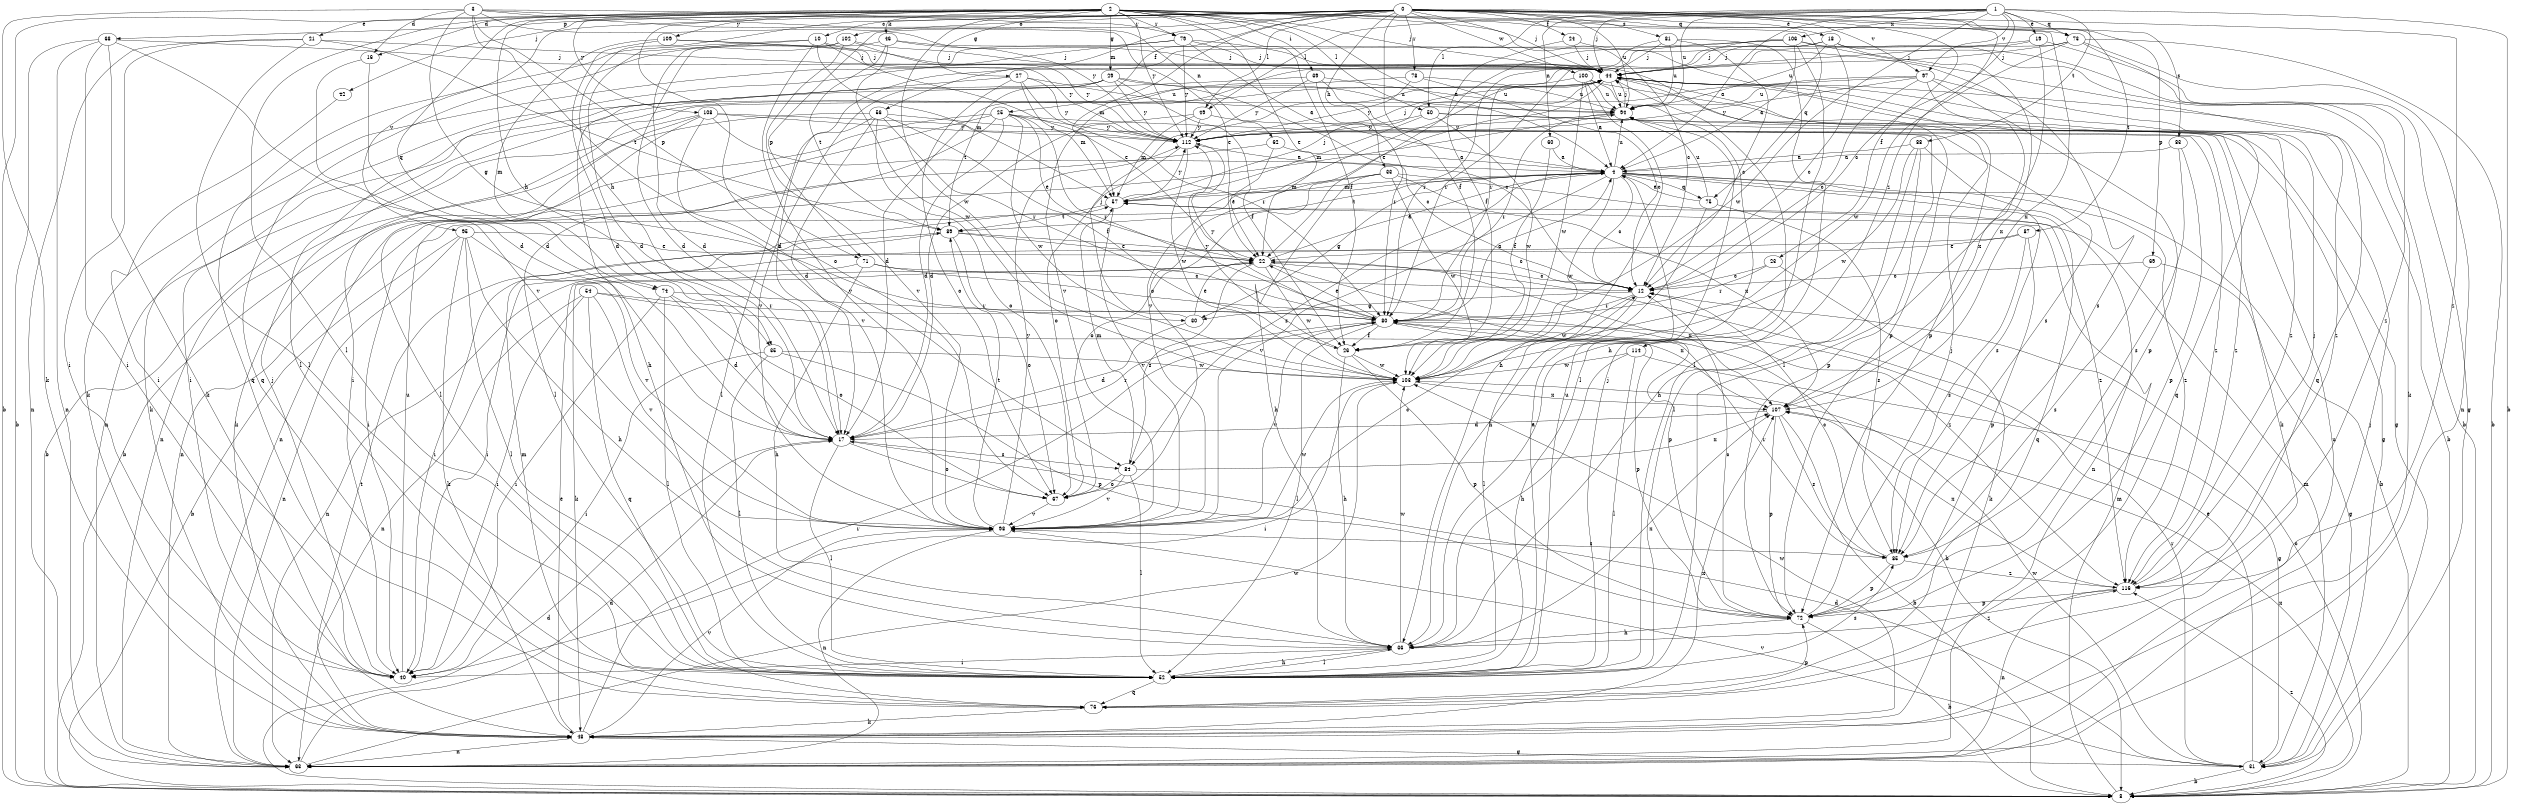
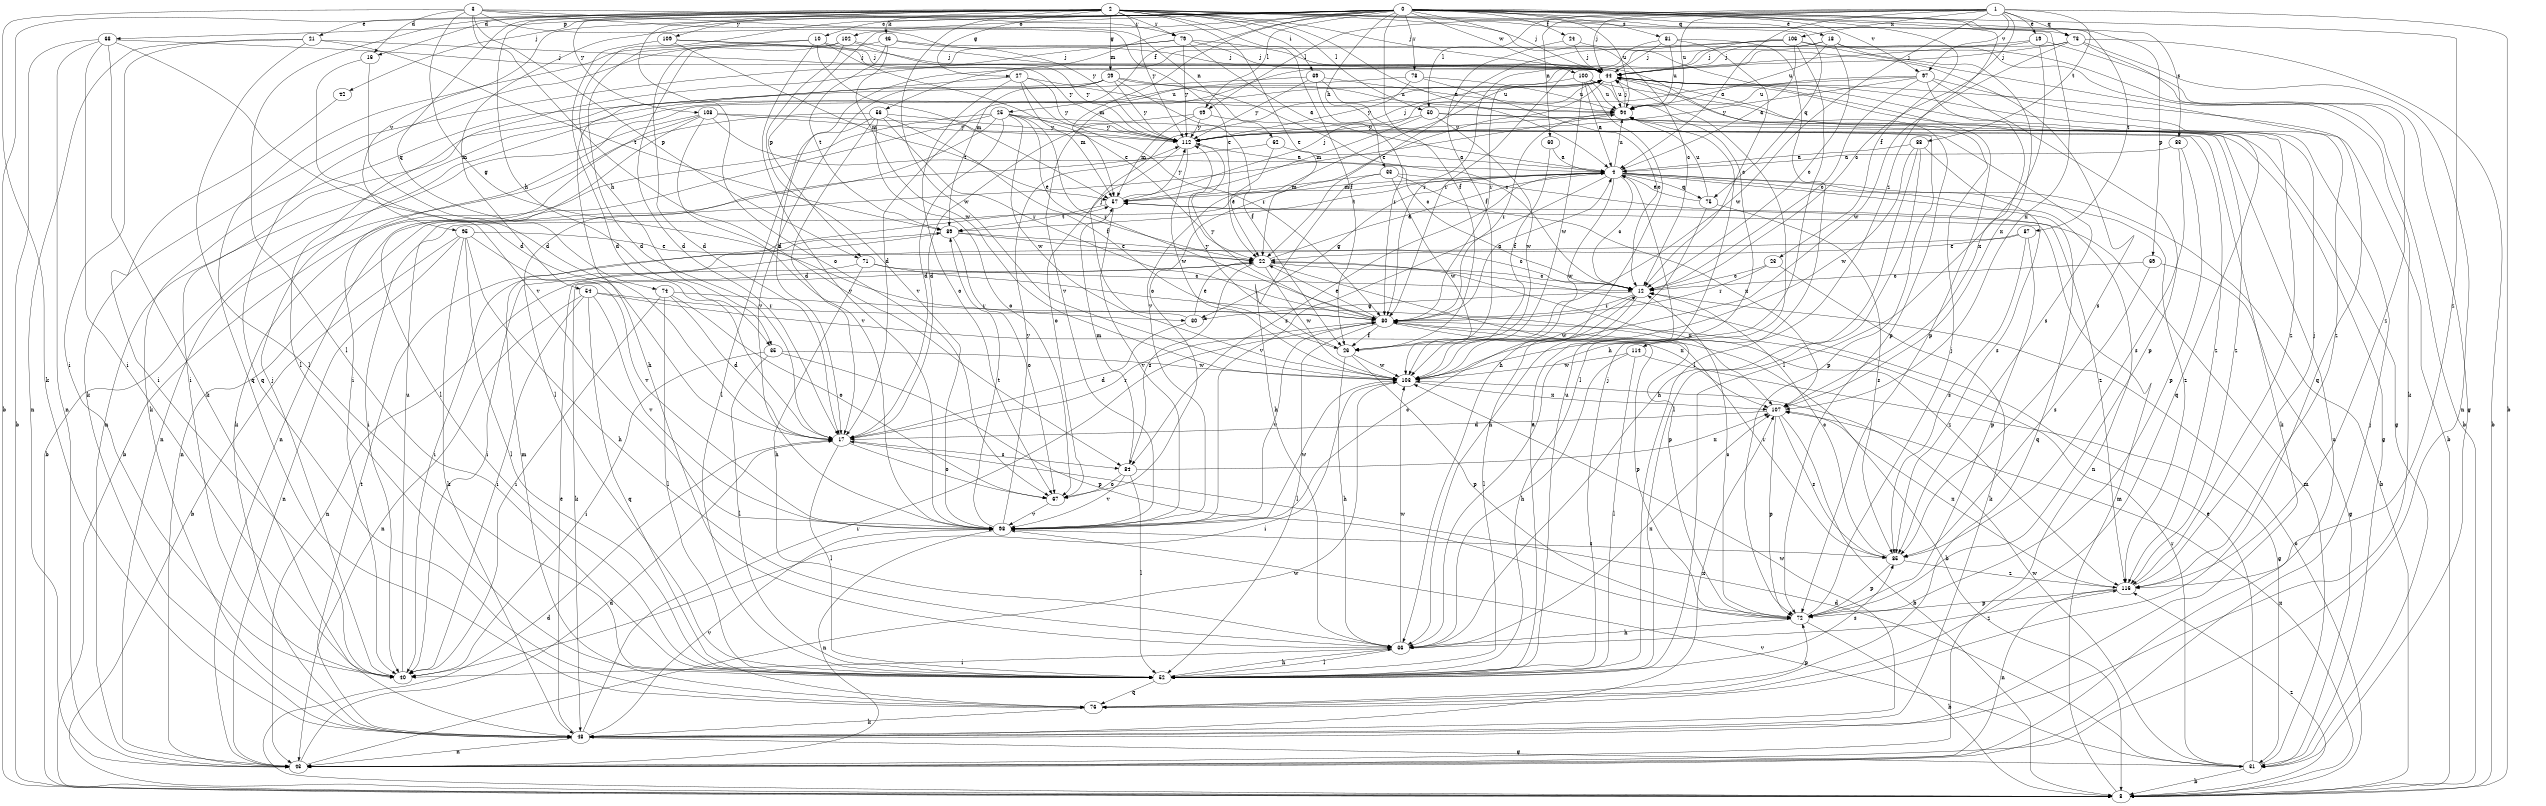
none -> (637, 36)
(497, 167) -> (885, 135)
(1155, 287) -> none
(298, 767) -> (298, 767)
